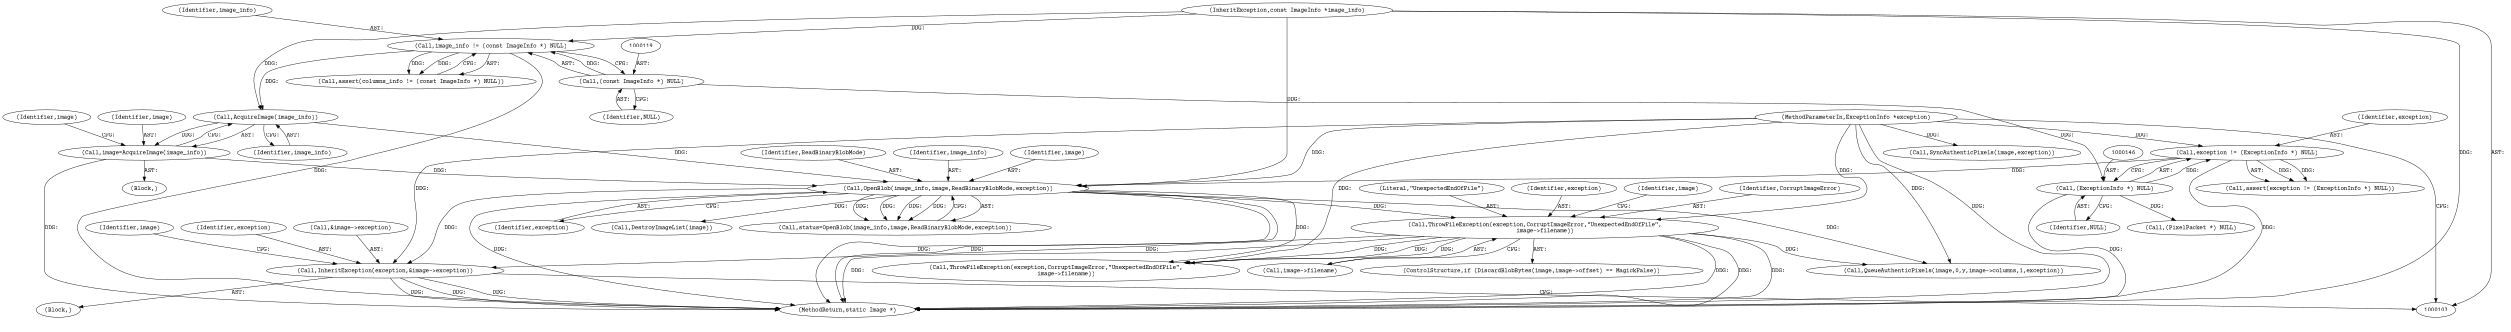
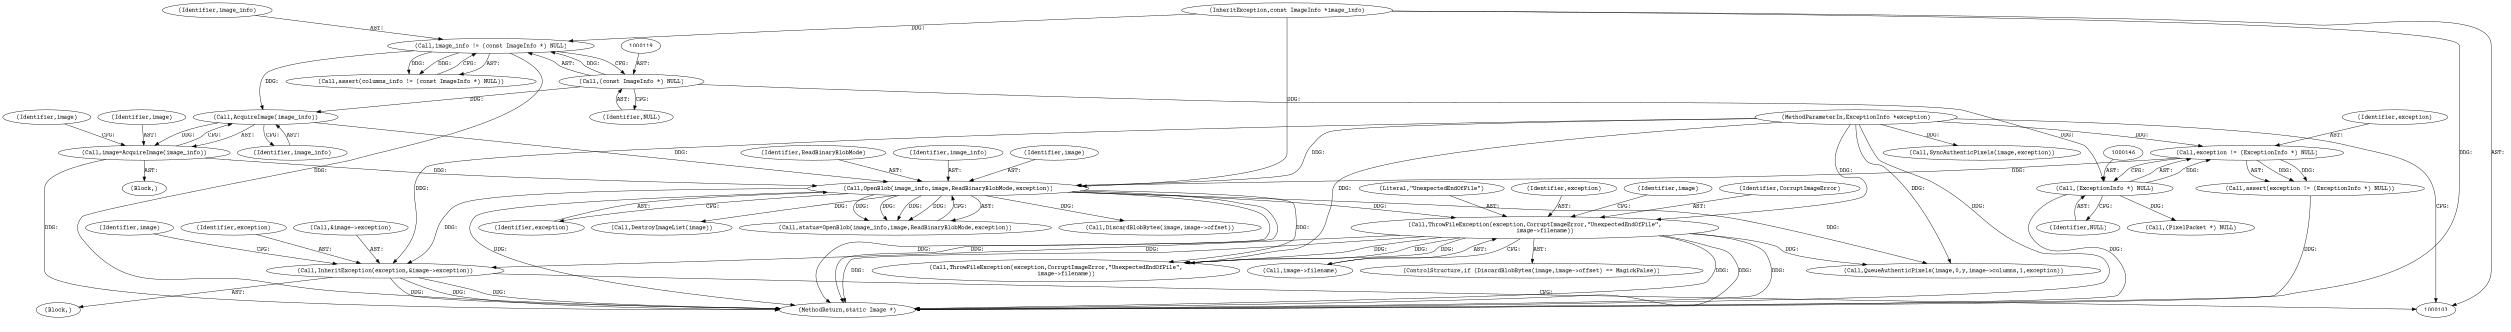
(697, 22) -> (451, 99)
none -> (1160, 228)
(1677, 306) -> (1652, 306)
